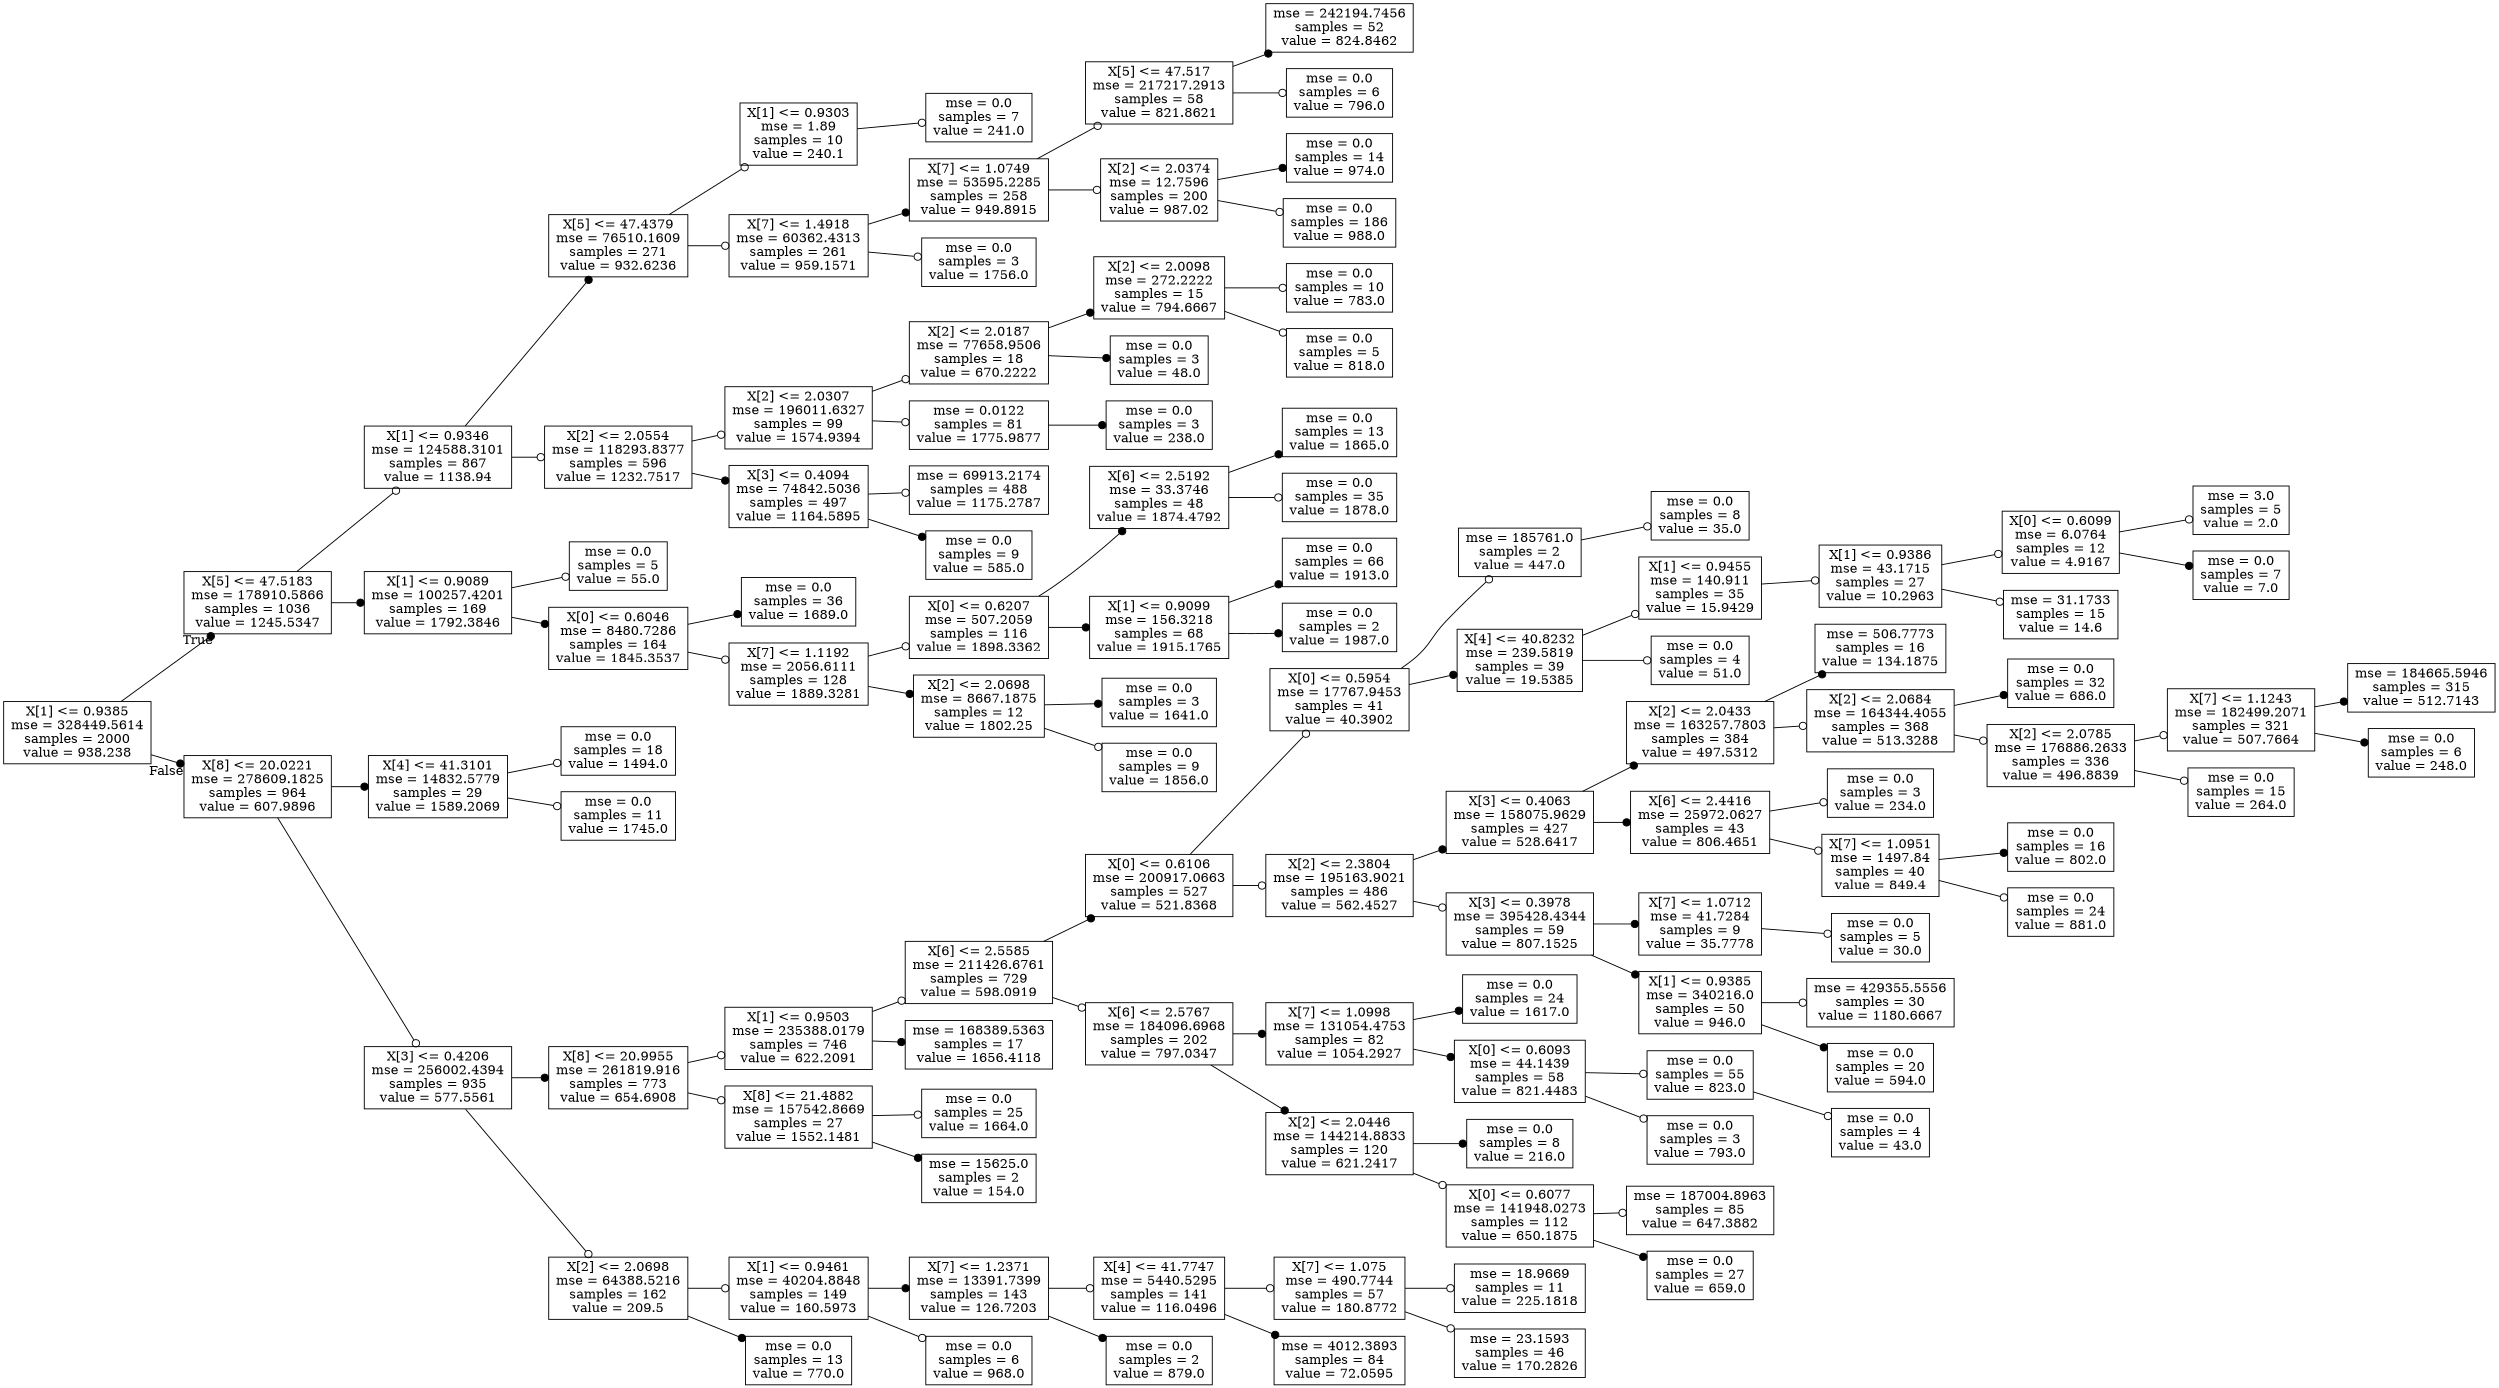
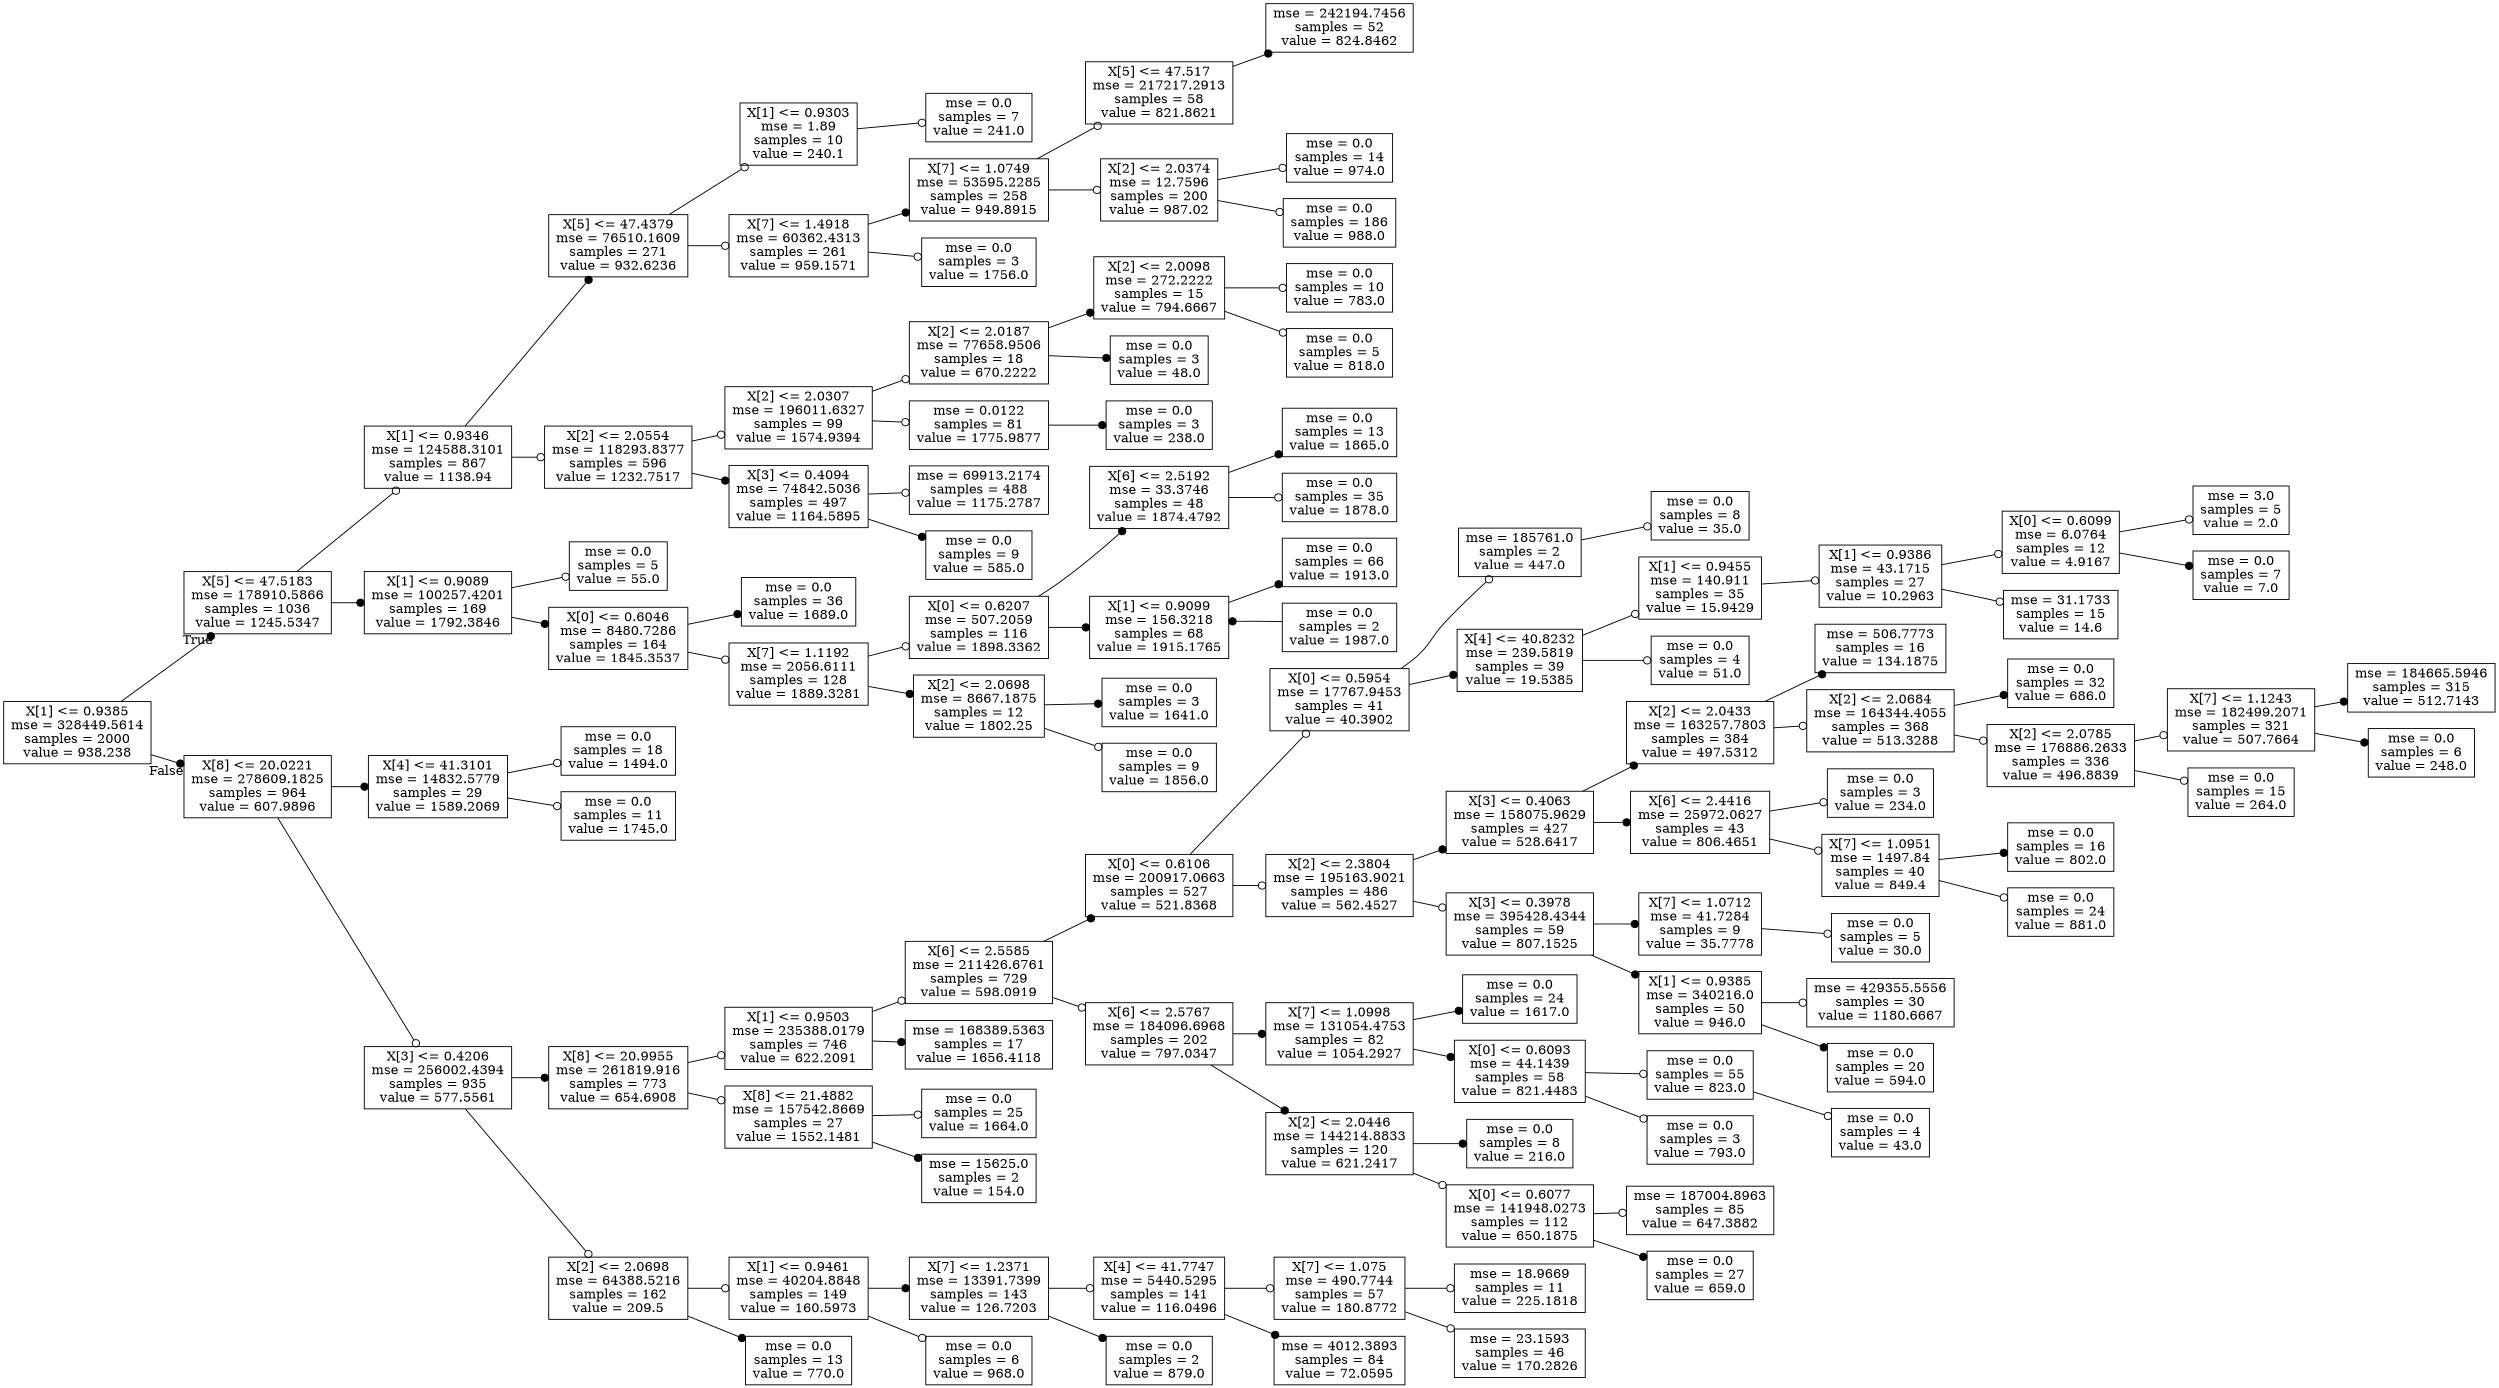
(1340, 93) -> none
(1248, 174) -> (1248, 174)
(1252, 634) -> (1259, 621)
